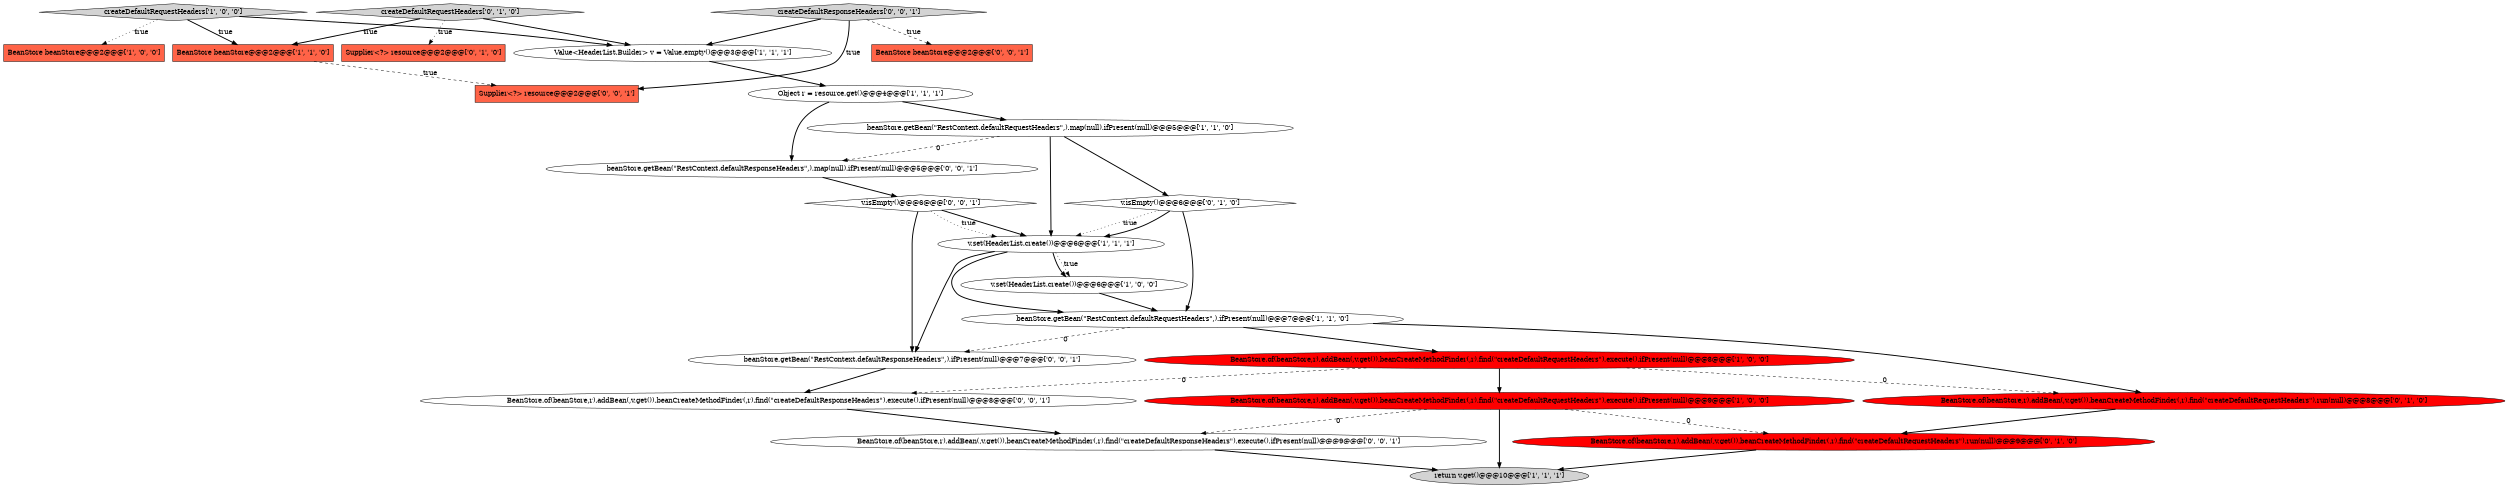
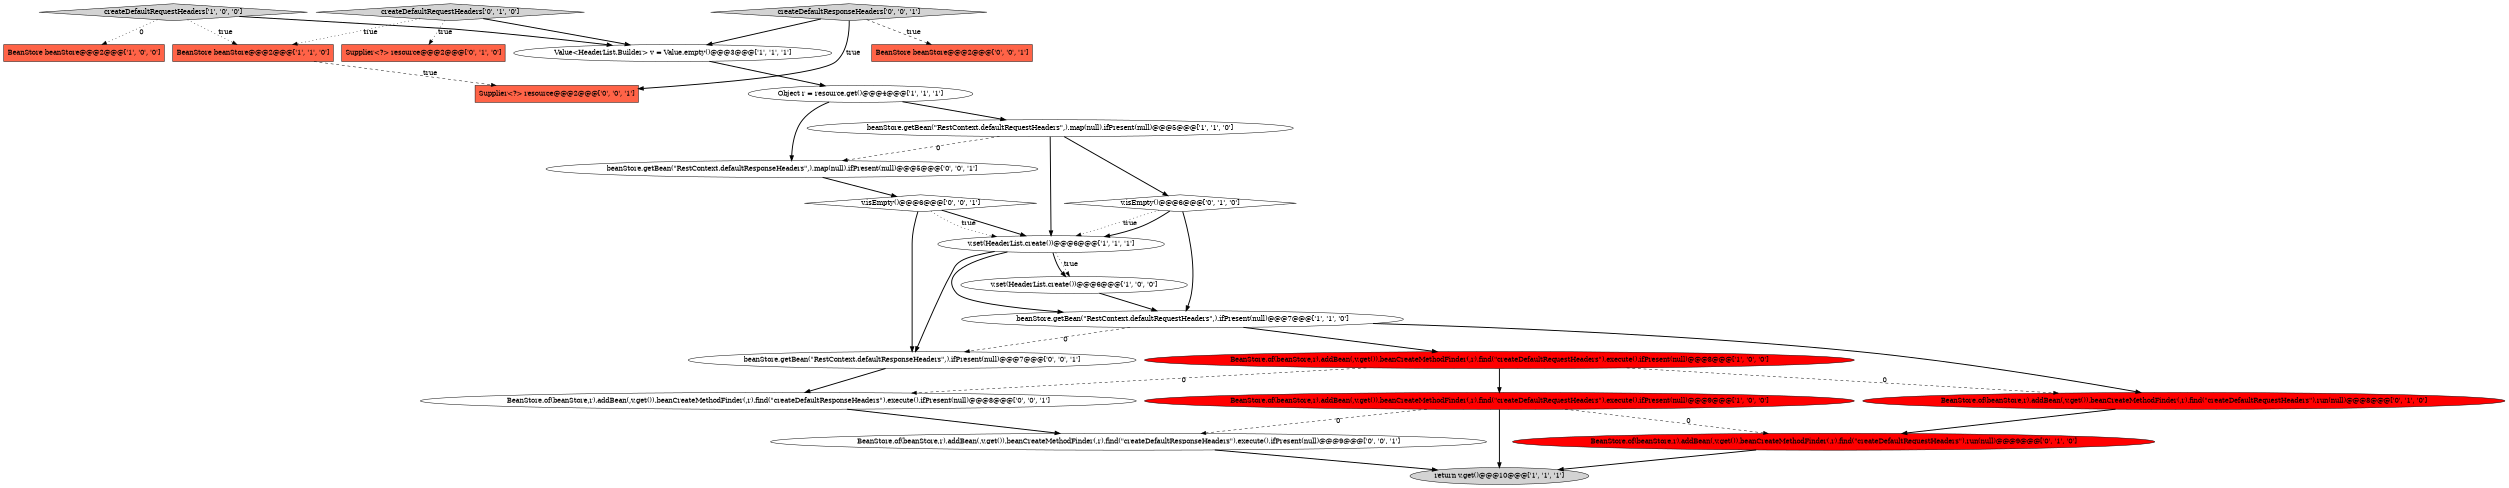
(210, 31) -> (210, 31)
(359, 31) -> (359, 31)
(142, 33) -> (142, 33)
